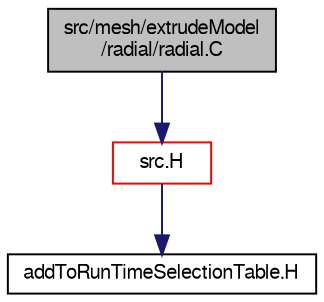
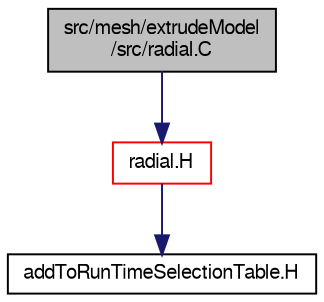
(162, 40) -> (162, 40)
(162, 163) -> (162, 163)
